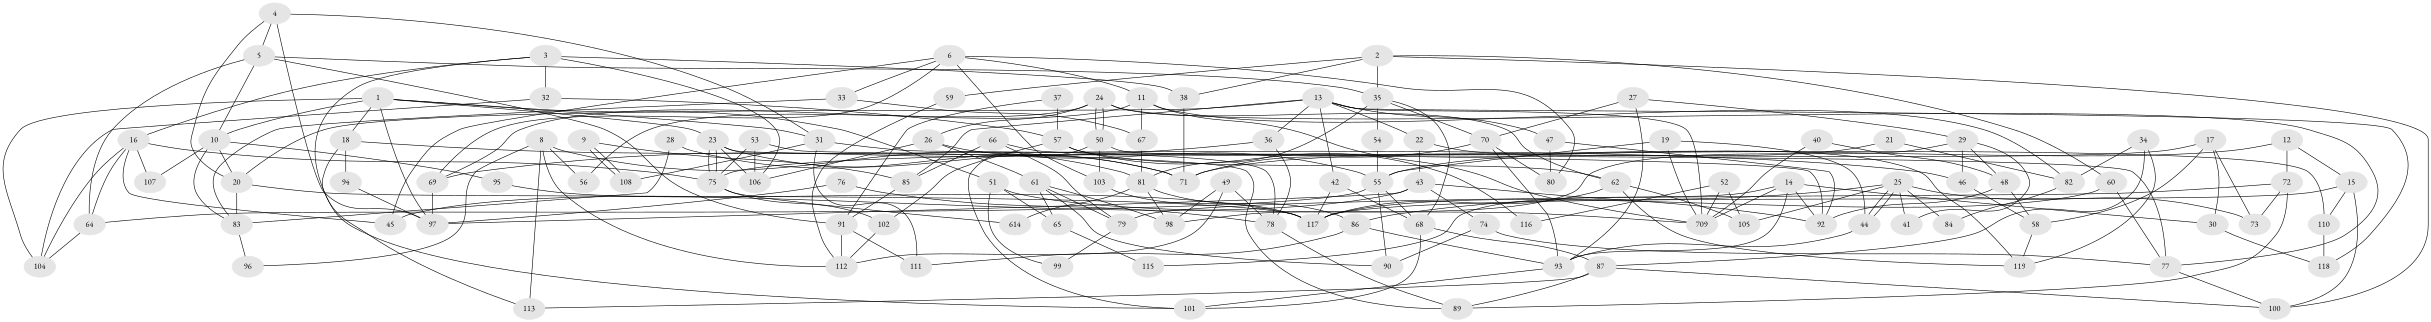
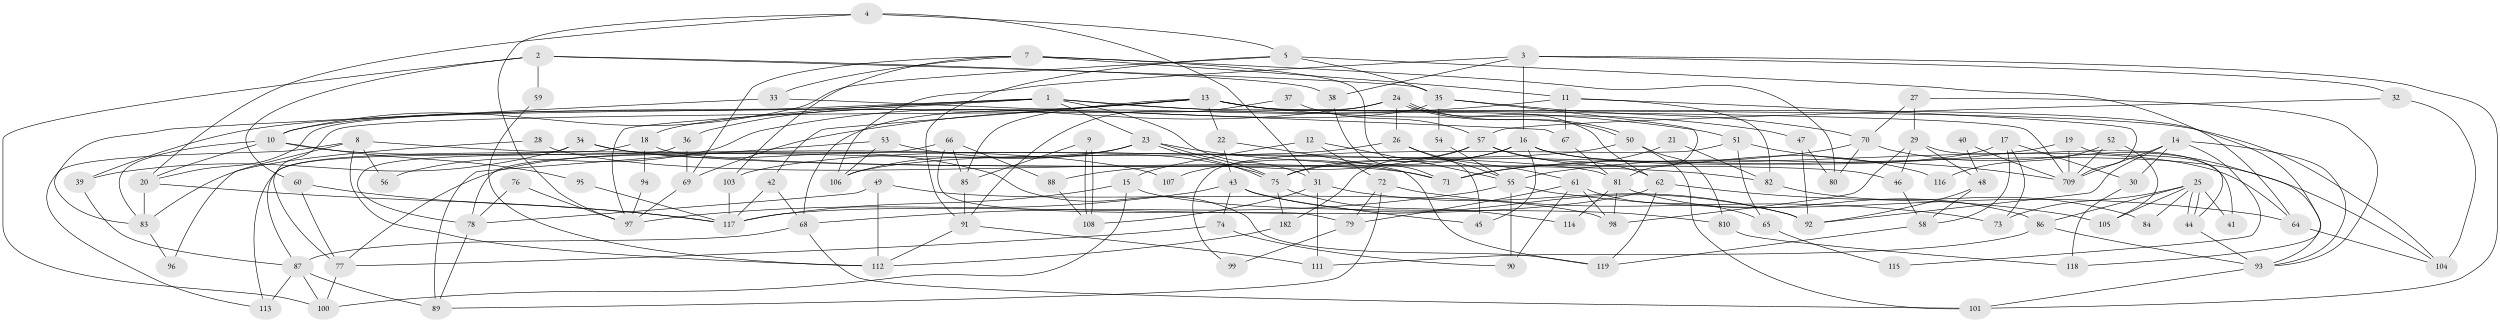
(949, 56) -> (1027, 56)
none -> (80, 182)
none -> (1051, 182)
(884, 224) -> (1285, 224)
(1015, 224) -> (1570, 224)
(2324, 224) -> (1724, 224)
